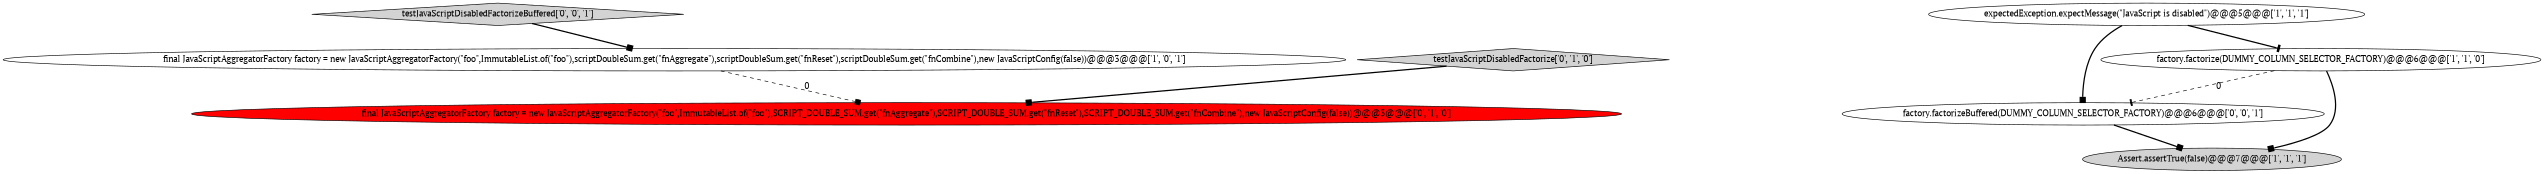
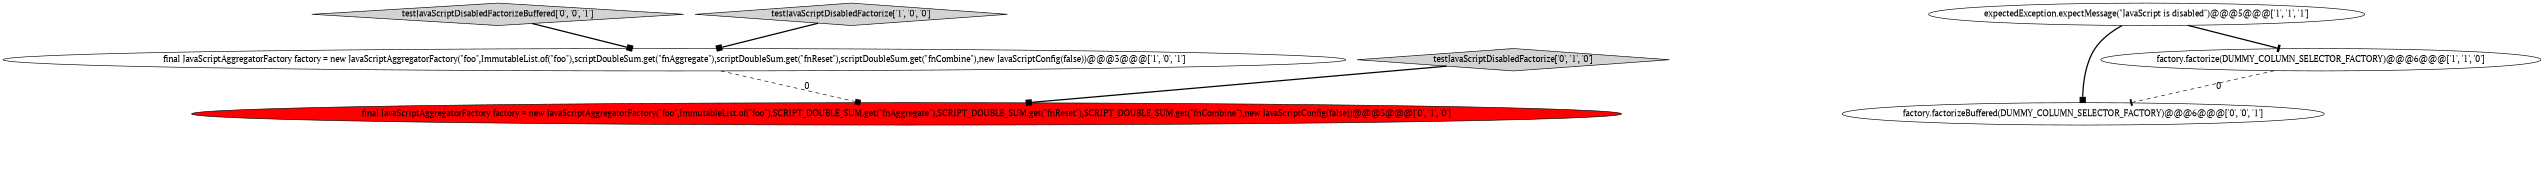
none -> (851, 14)
(2212, 159) -> none
